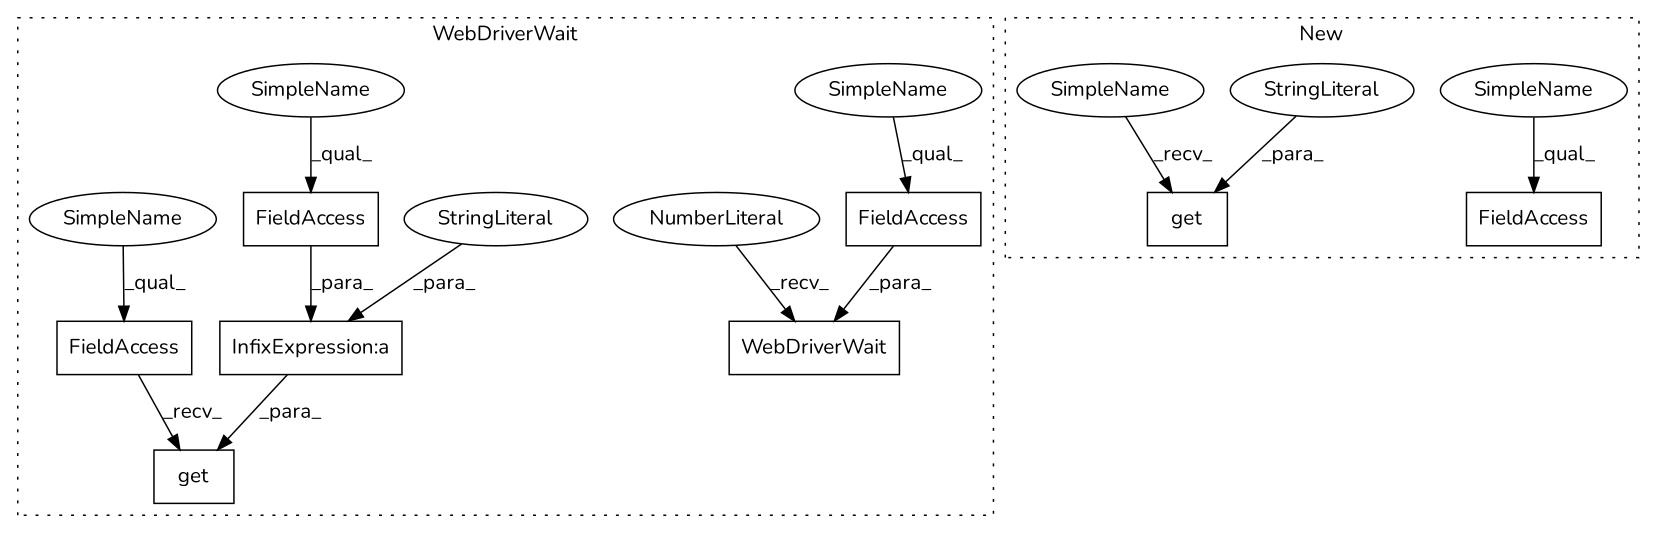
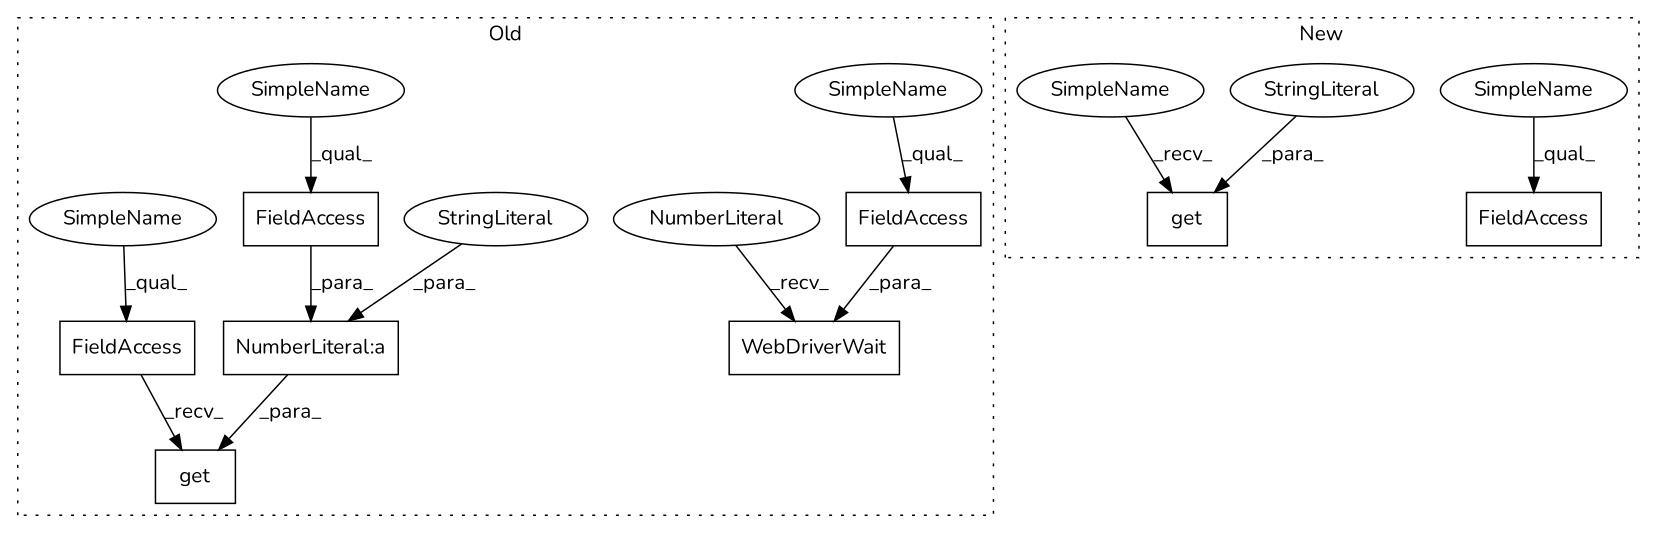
(506, 35) -> (506, 35)
(311, 348) -> (311, 348)
